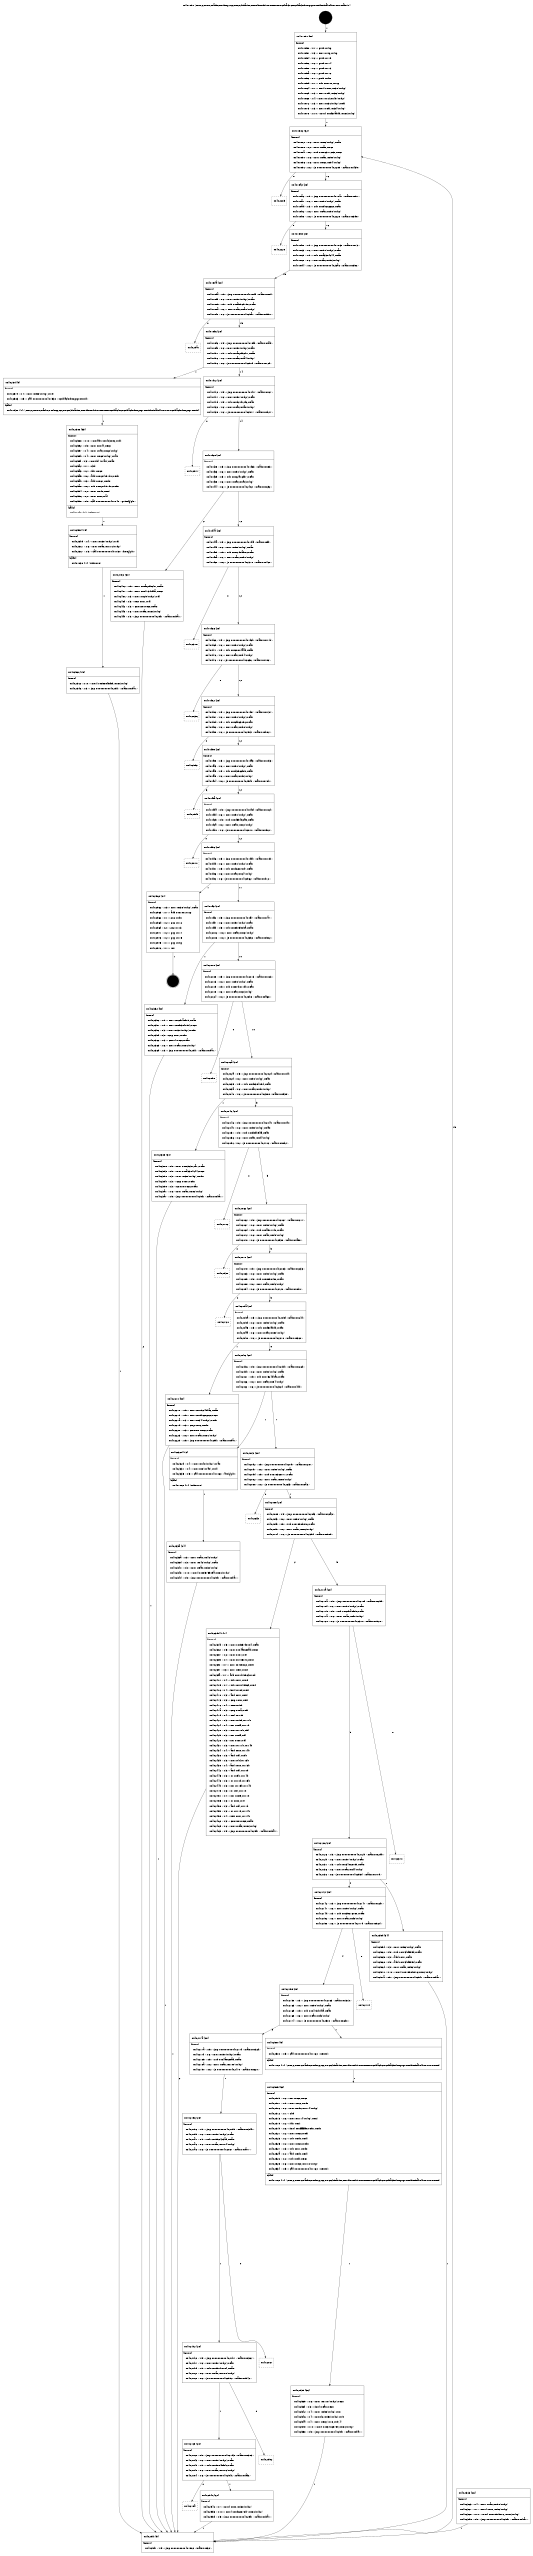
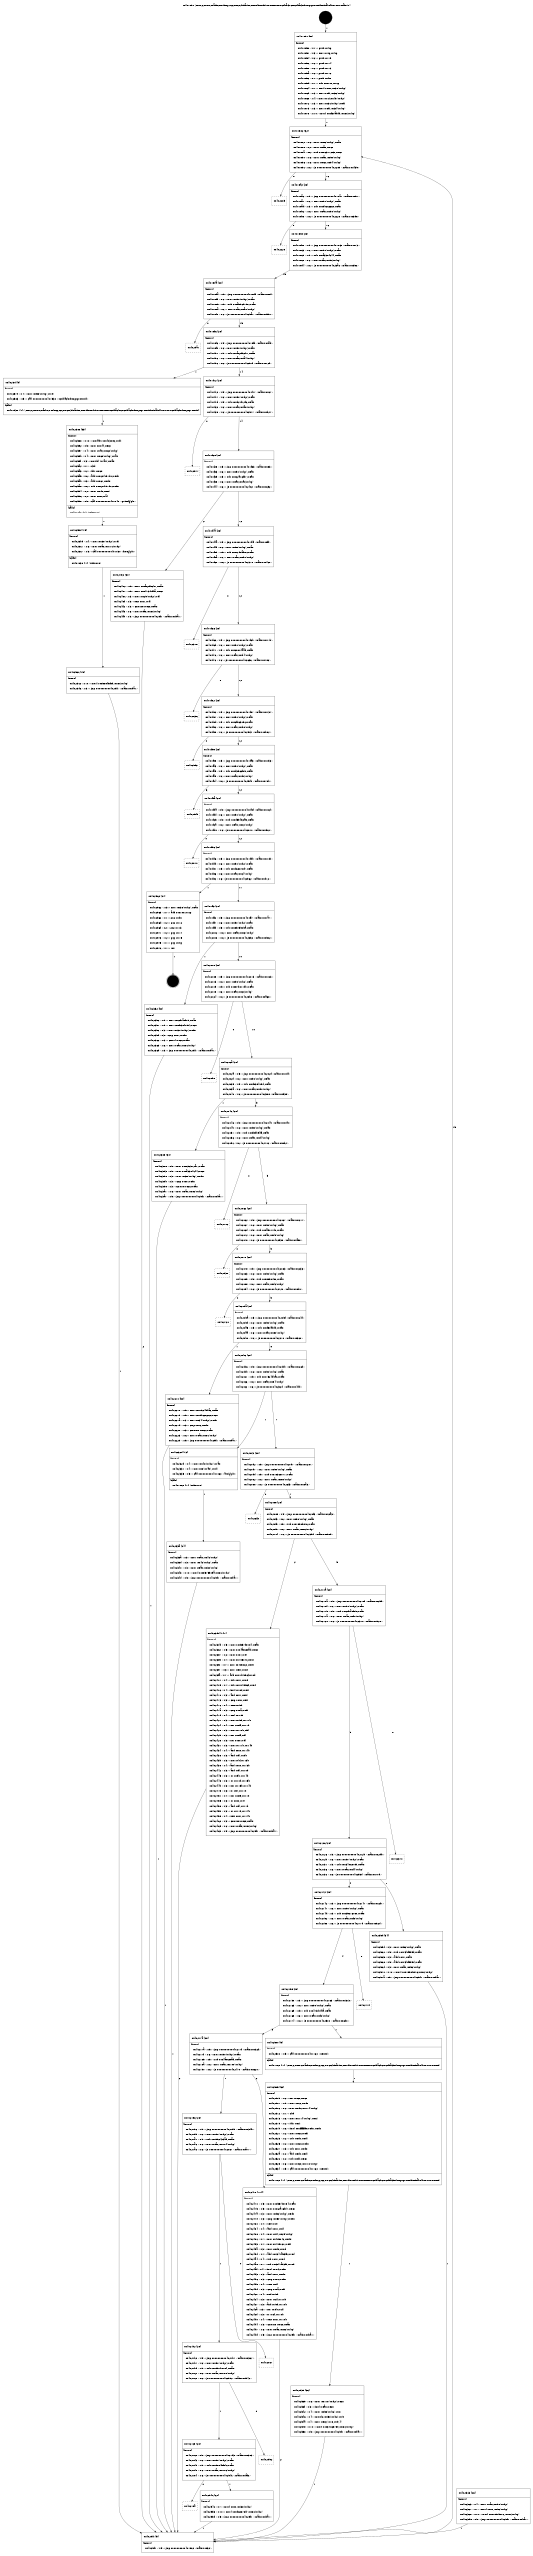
none -> (280, 2264)
